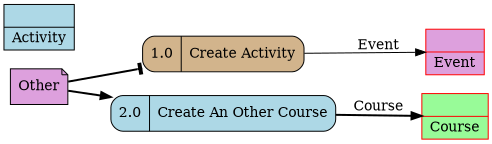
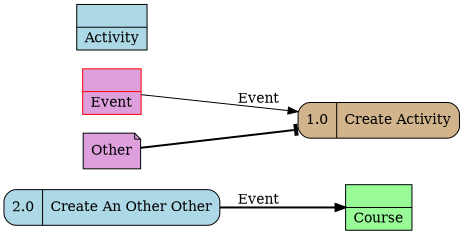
(360, 53) -> (215, 103)
(84, 93) -> none
(379, 107) -> (259, 200)
(243, 113) -> (131, 207)
(455, 116) -> (379, 207)
